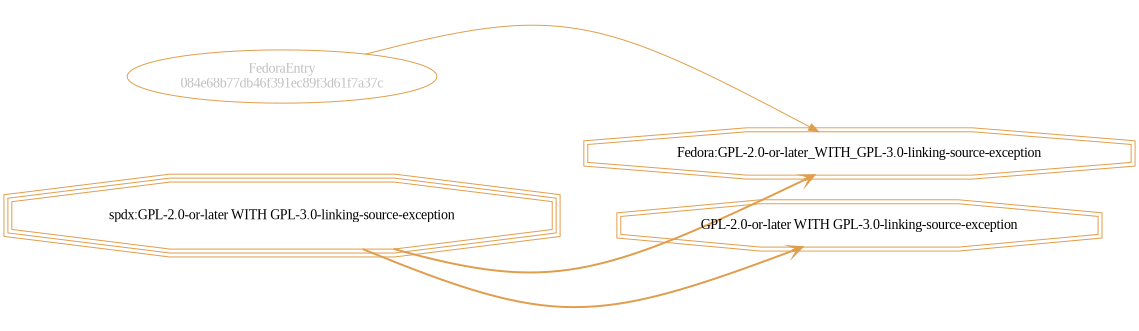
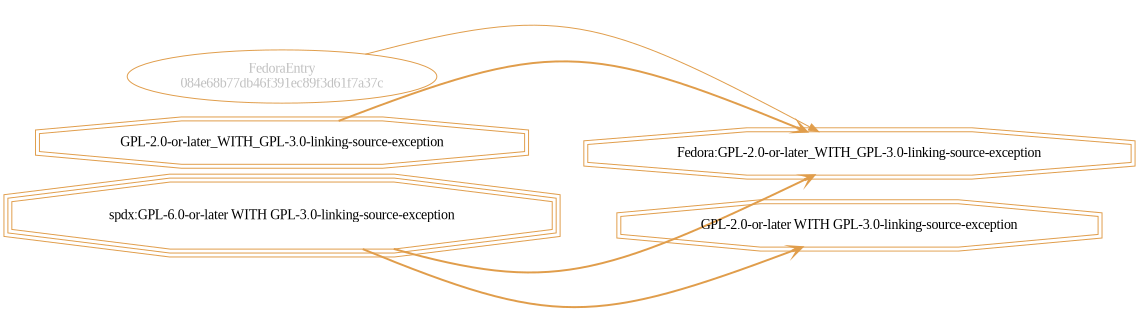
none -> (282, 143)
(282, 216) -> (282, 216)
